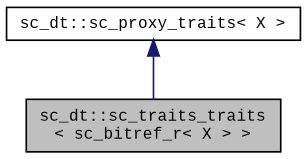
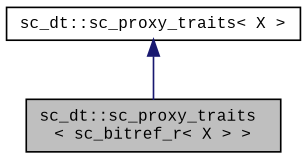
(153, 126) -> (153, 126)
